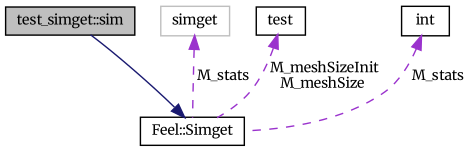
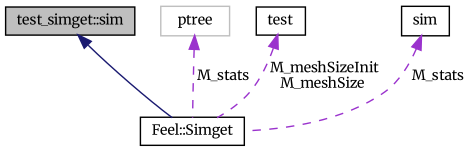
(195, 21) -> (195, 21)
(425, 21) -> (425, 21)
(134, 70) -> (129, 83)
